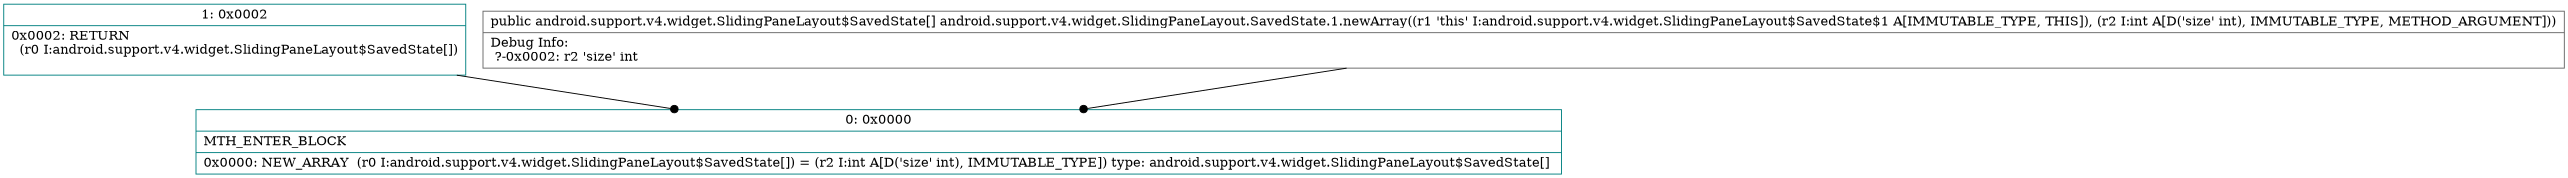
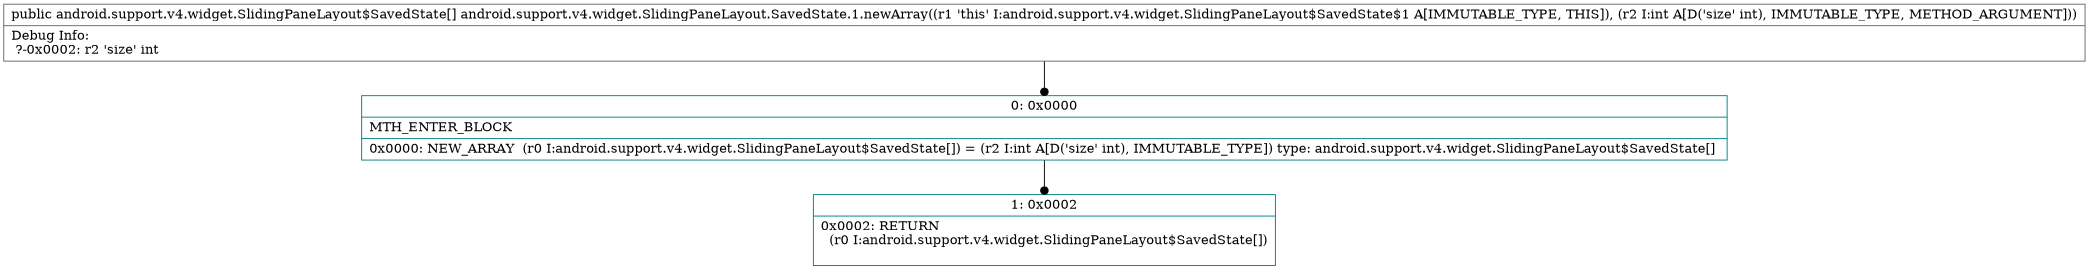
(564, 92) -> (1044, 173)
